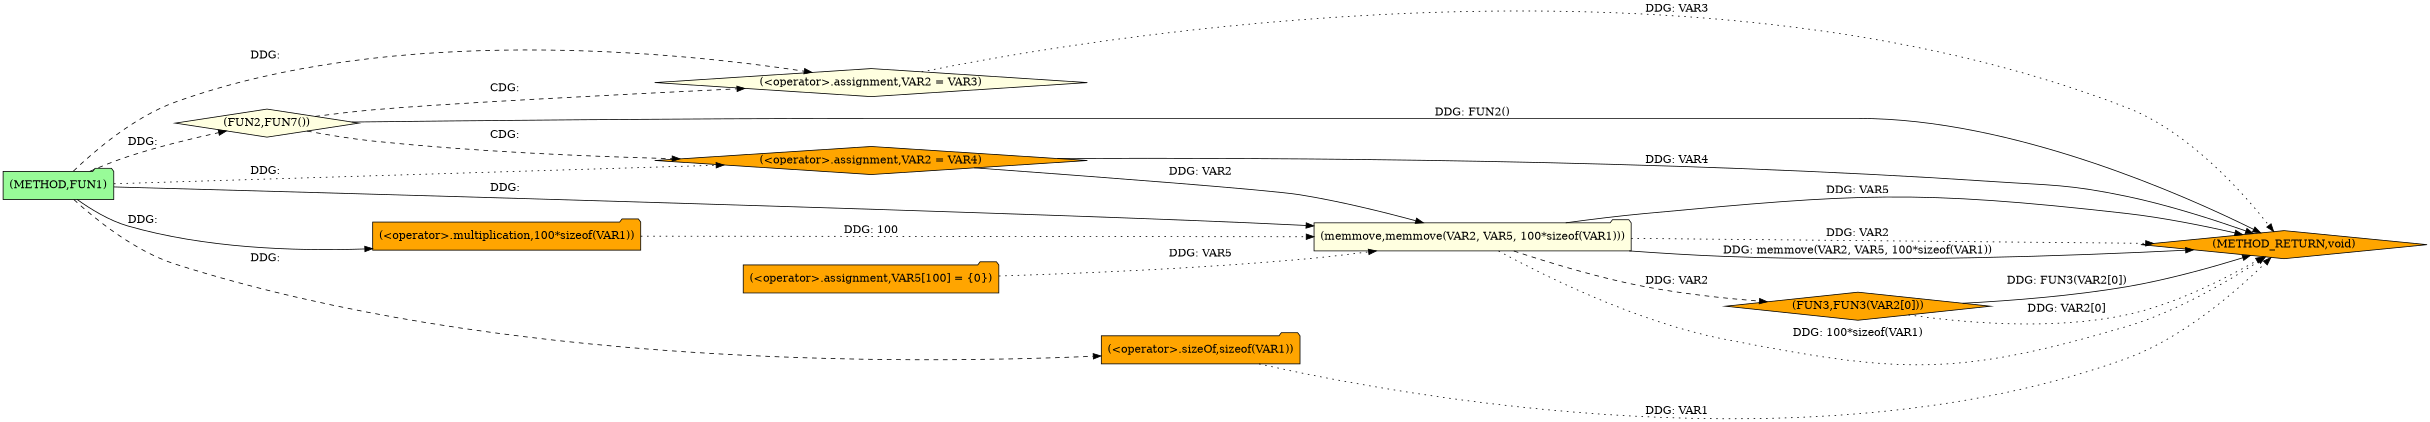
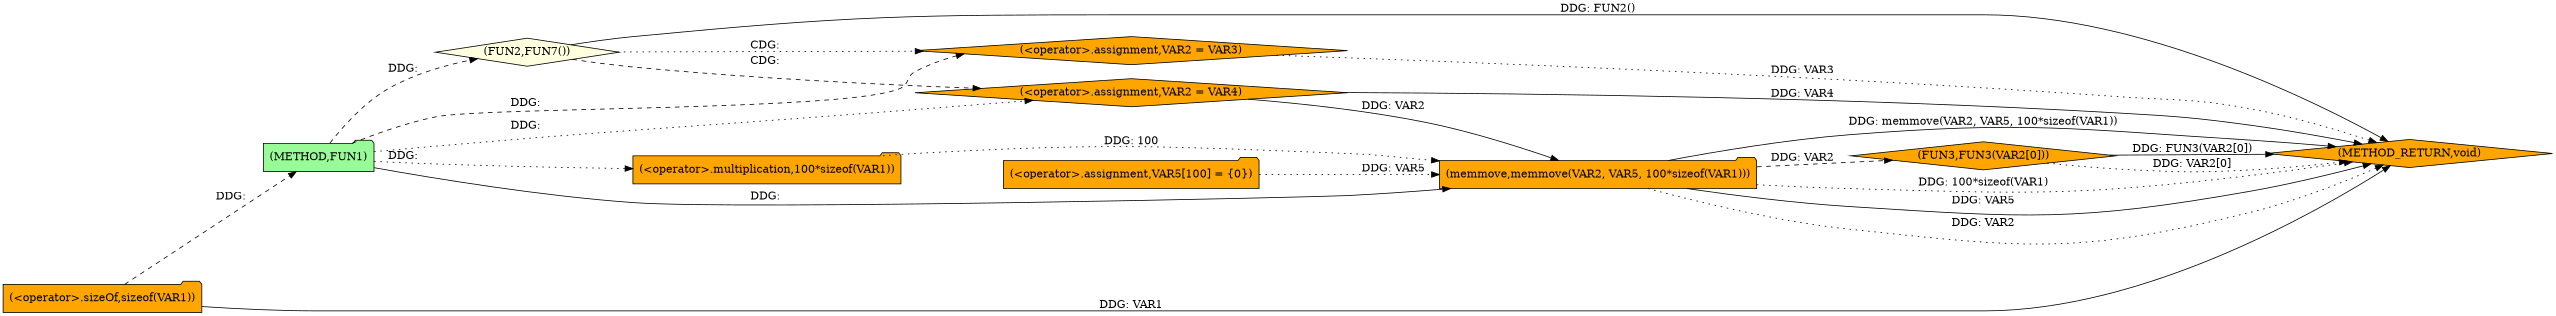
(871, 83) -> (1131, 51)
(526, 100) -> (766, 52)
(1473, 237) -> (1598, 175)
(217, 243) -> (499, 166)
(570, 342) -> (207, 230)
(1779, 417) -> (1307, 311)
